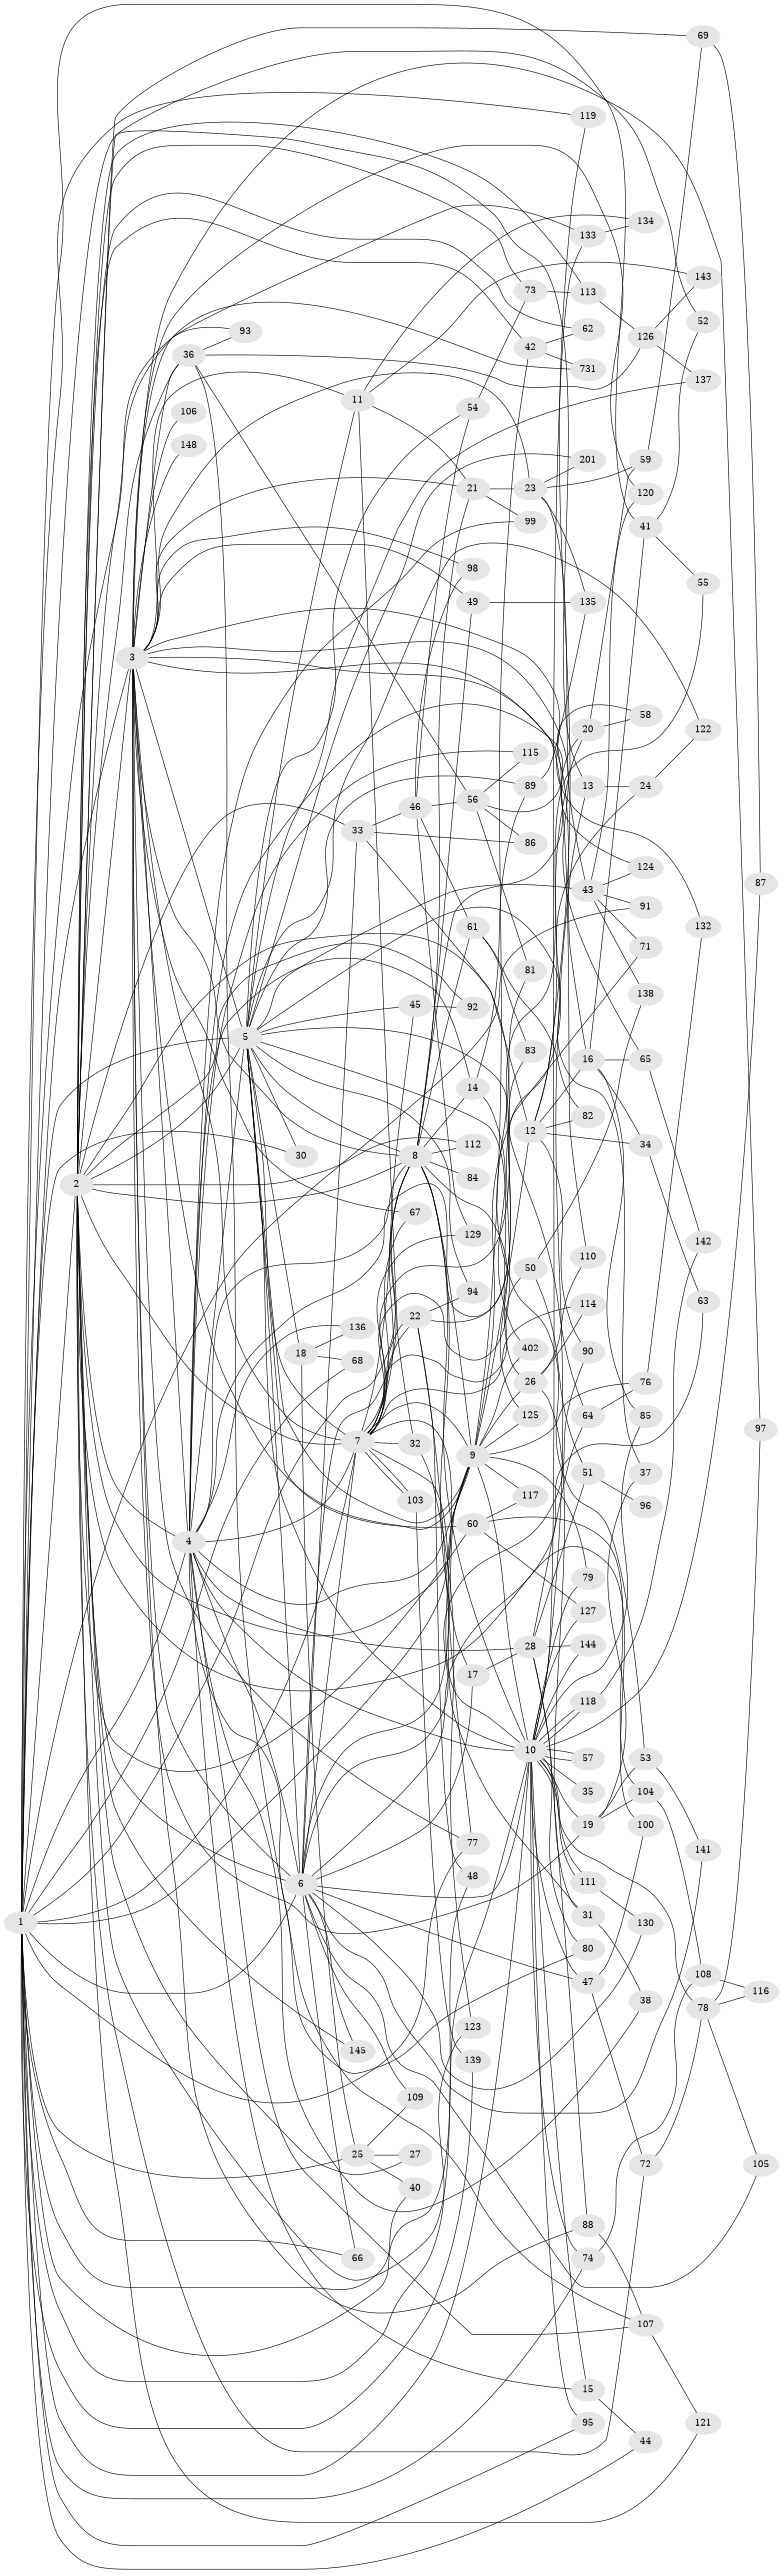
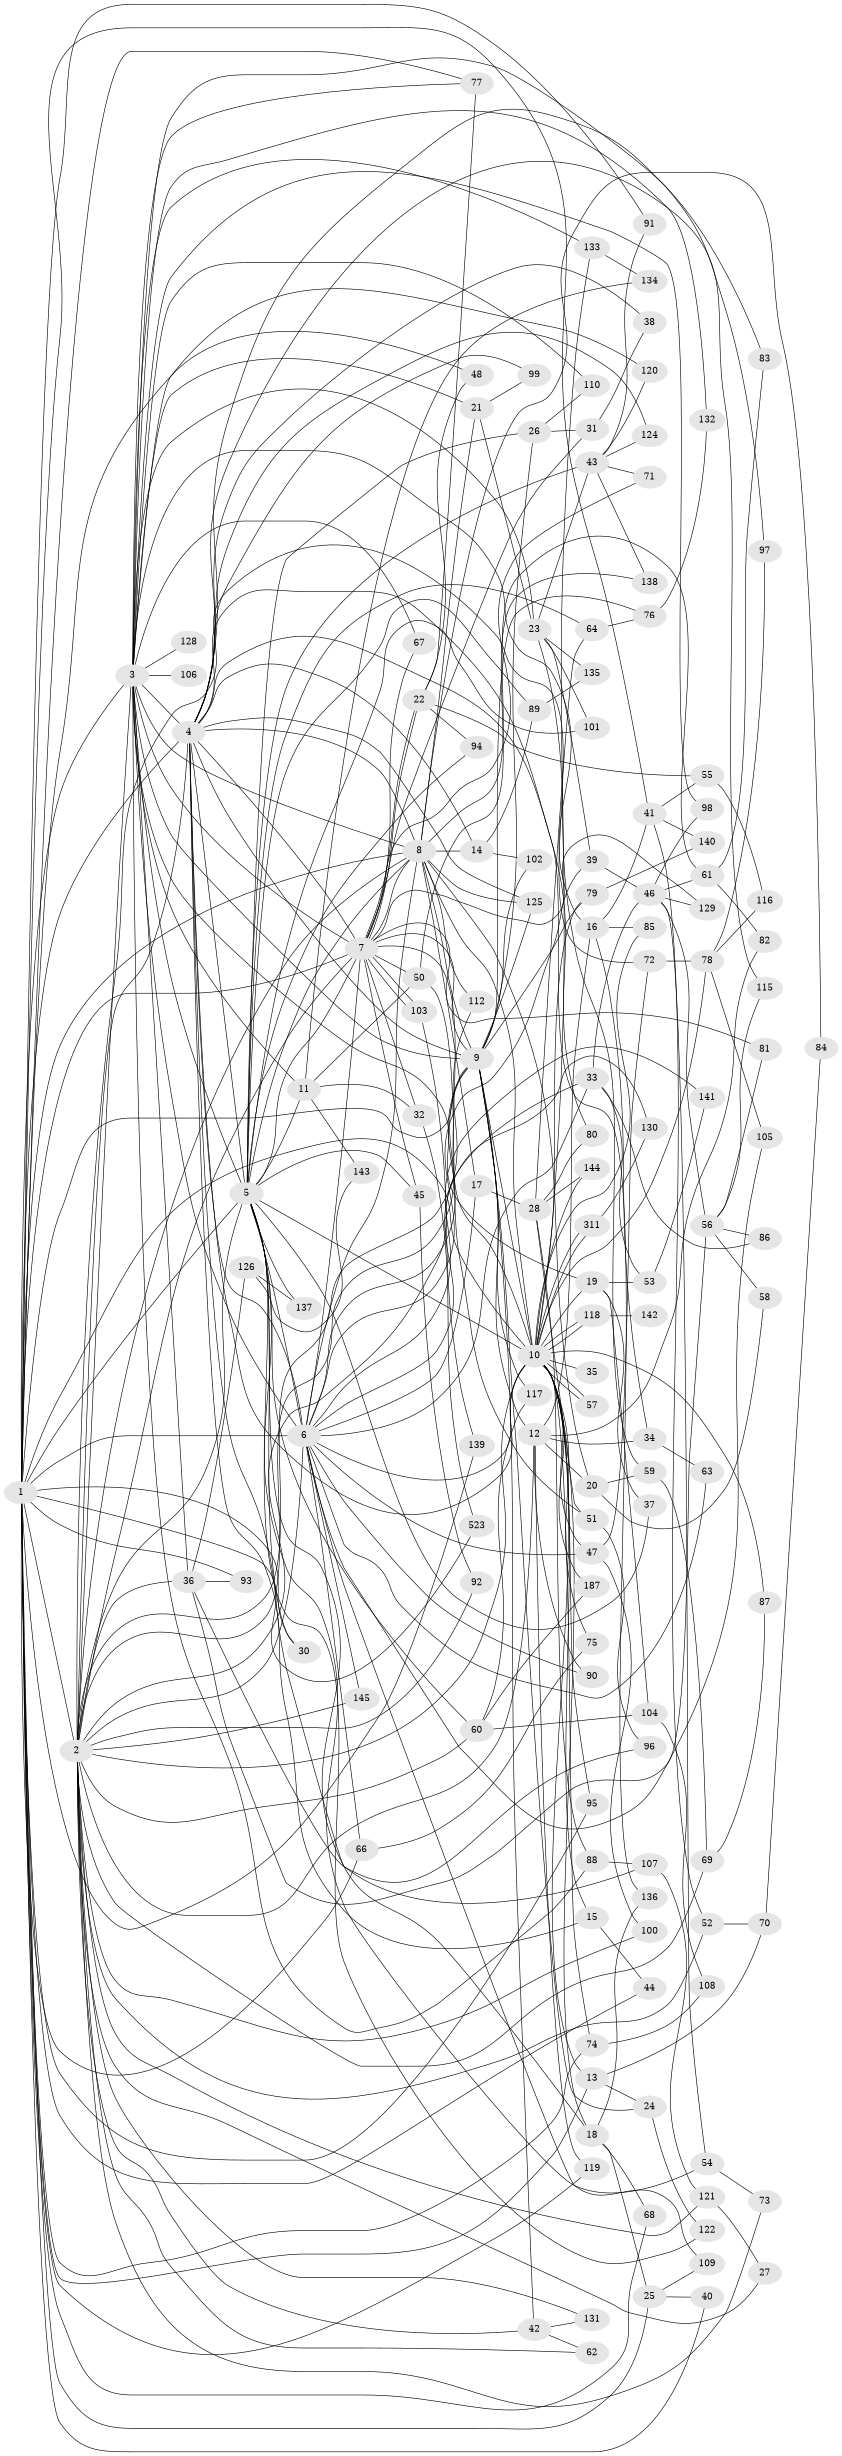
(588, 293) -> none
(588, 370) -> (592, 2320)
(422, 434) -> (362, 1034)
(189, 446) -> (189, 642)
(588, 460) -> (592, 728)
(473, 603) -> none
none -> (707, 842)
none -> (592, 861)
(646, 1060) -> none
(588, 1305) -> none
(531, 1349) -> (534, 860)
(235, 1365) -> (383, 1881)
(281, 1392) -> none
(588, 1612) -> (592, 1587)
(339, 1639) -> (381, 754)
none -> (592, 1643)
none -> (566, 1859)
(588, 1883) -> (592, 1226)
none -> (765, 1924)
(732, 1984) -> (748, 840)
(473, 2028) -> (477, 1526)
(387, 2155) -> (740, 2233)
